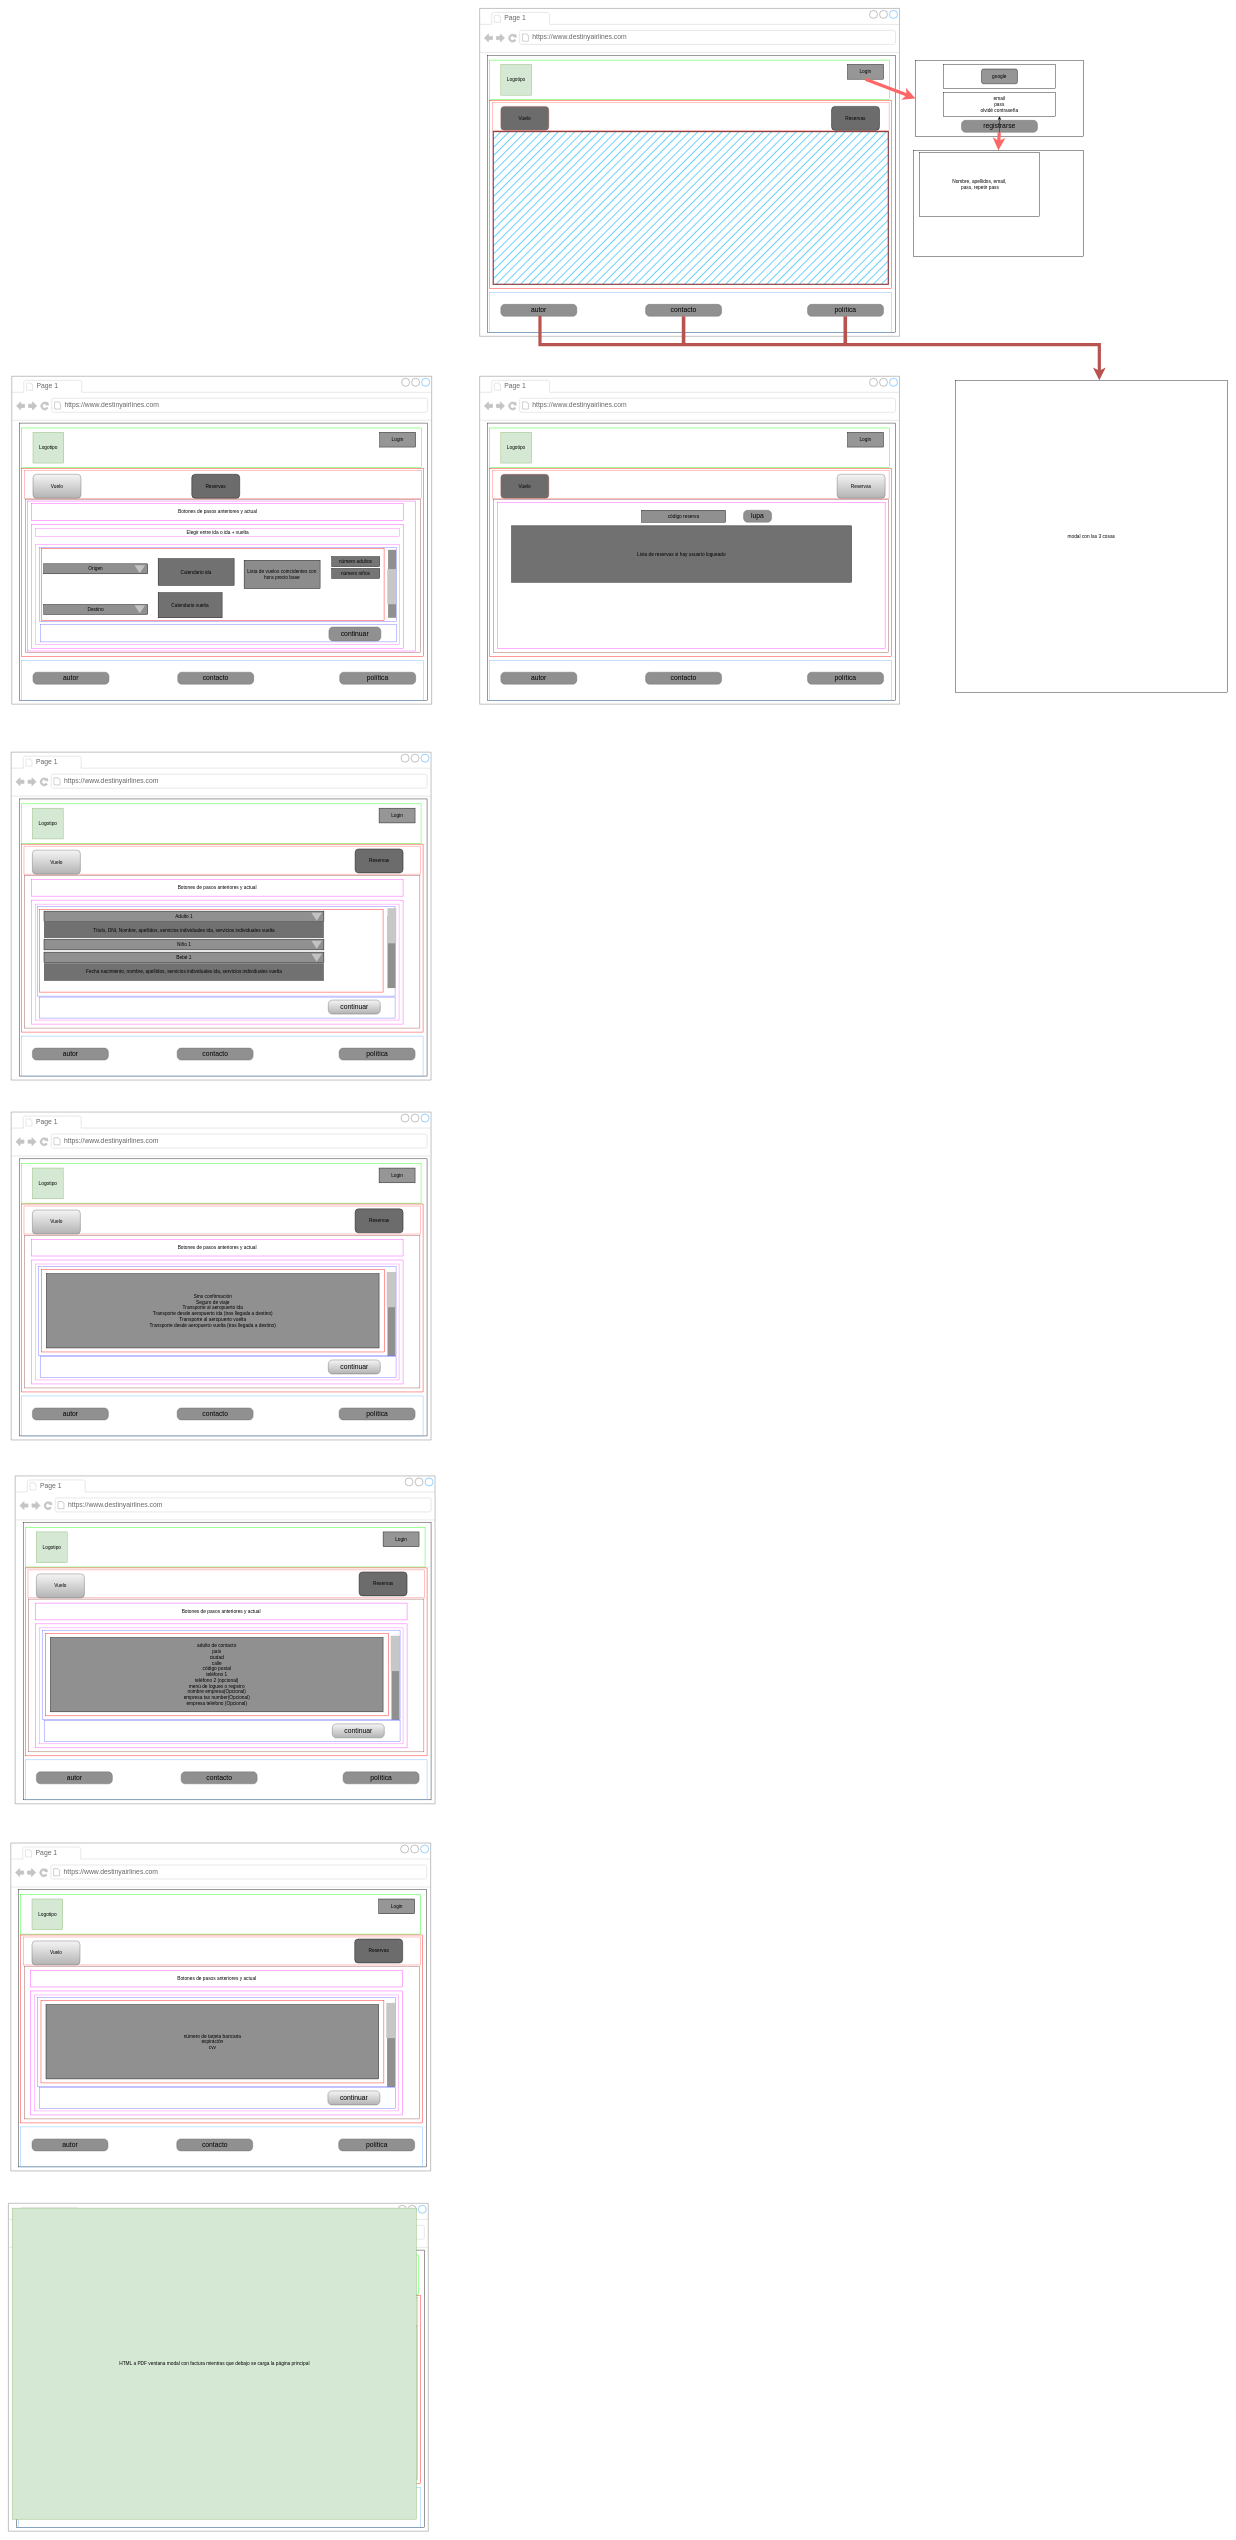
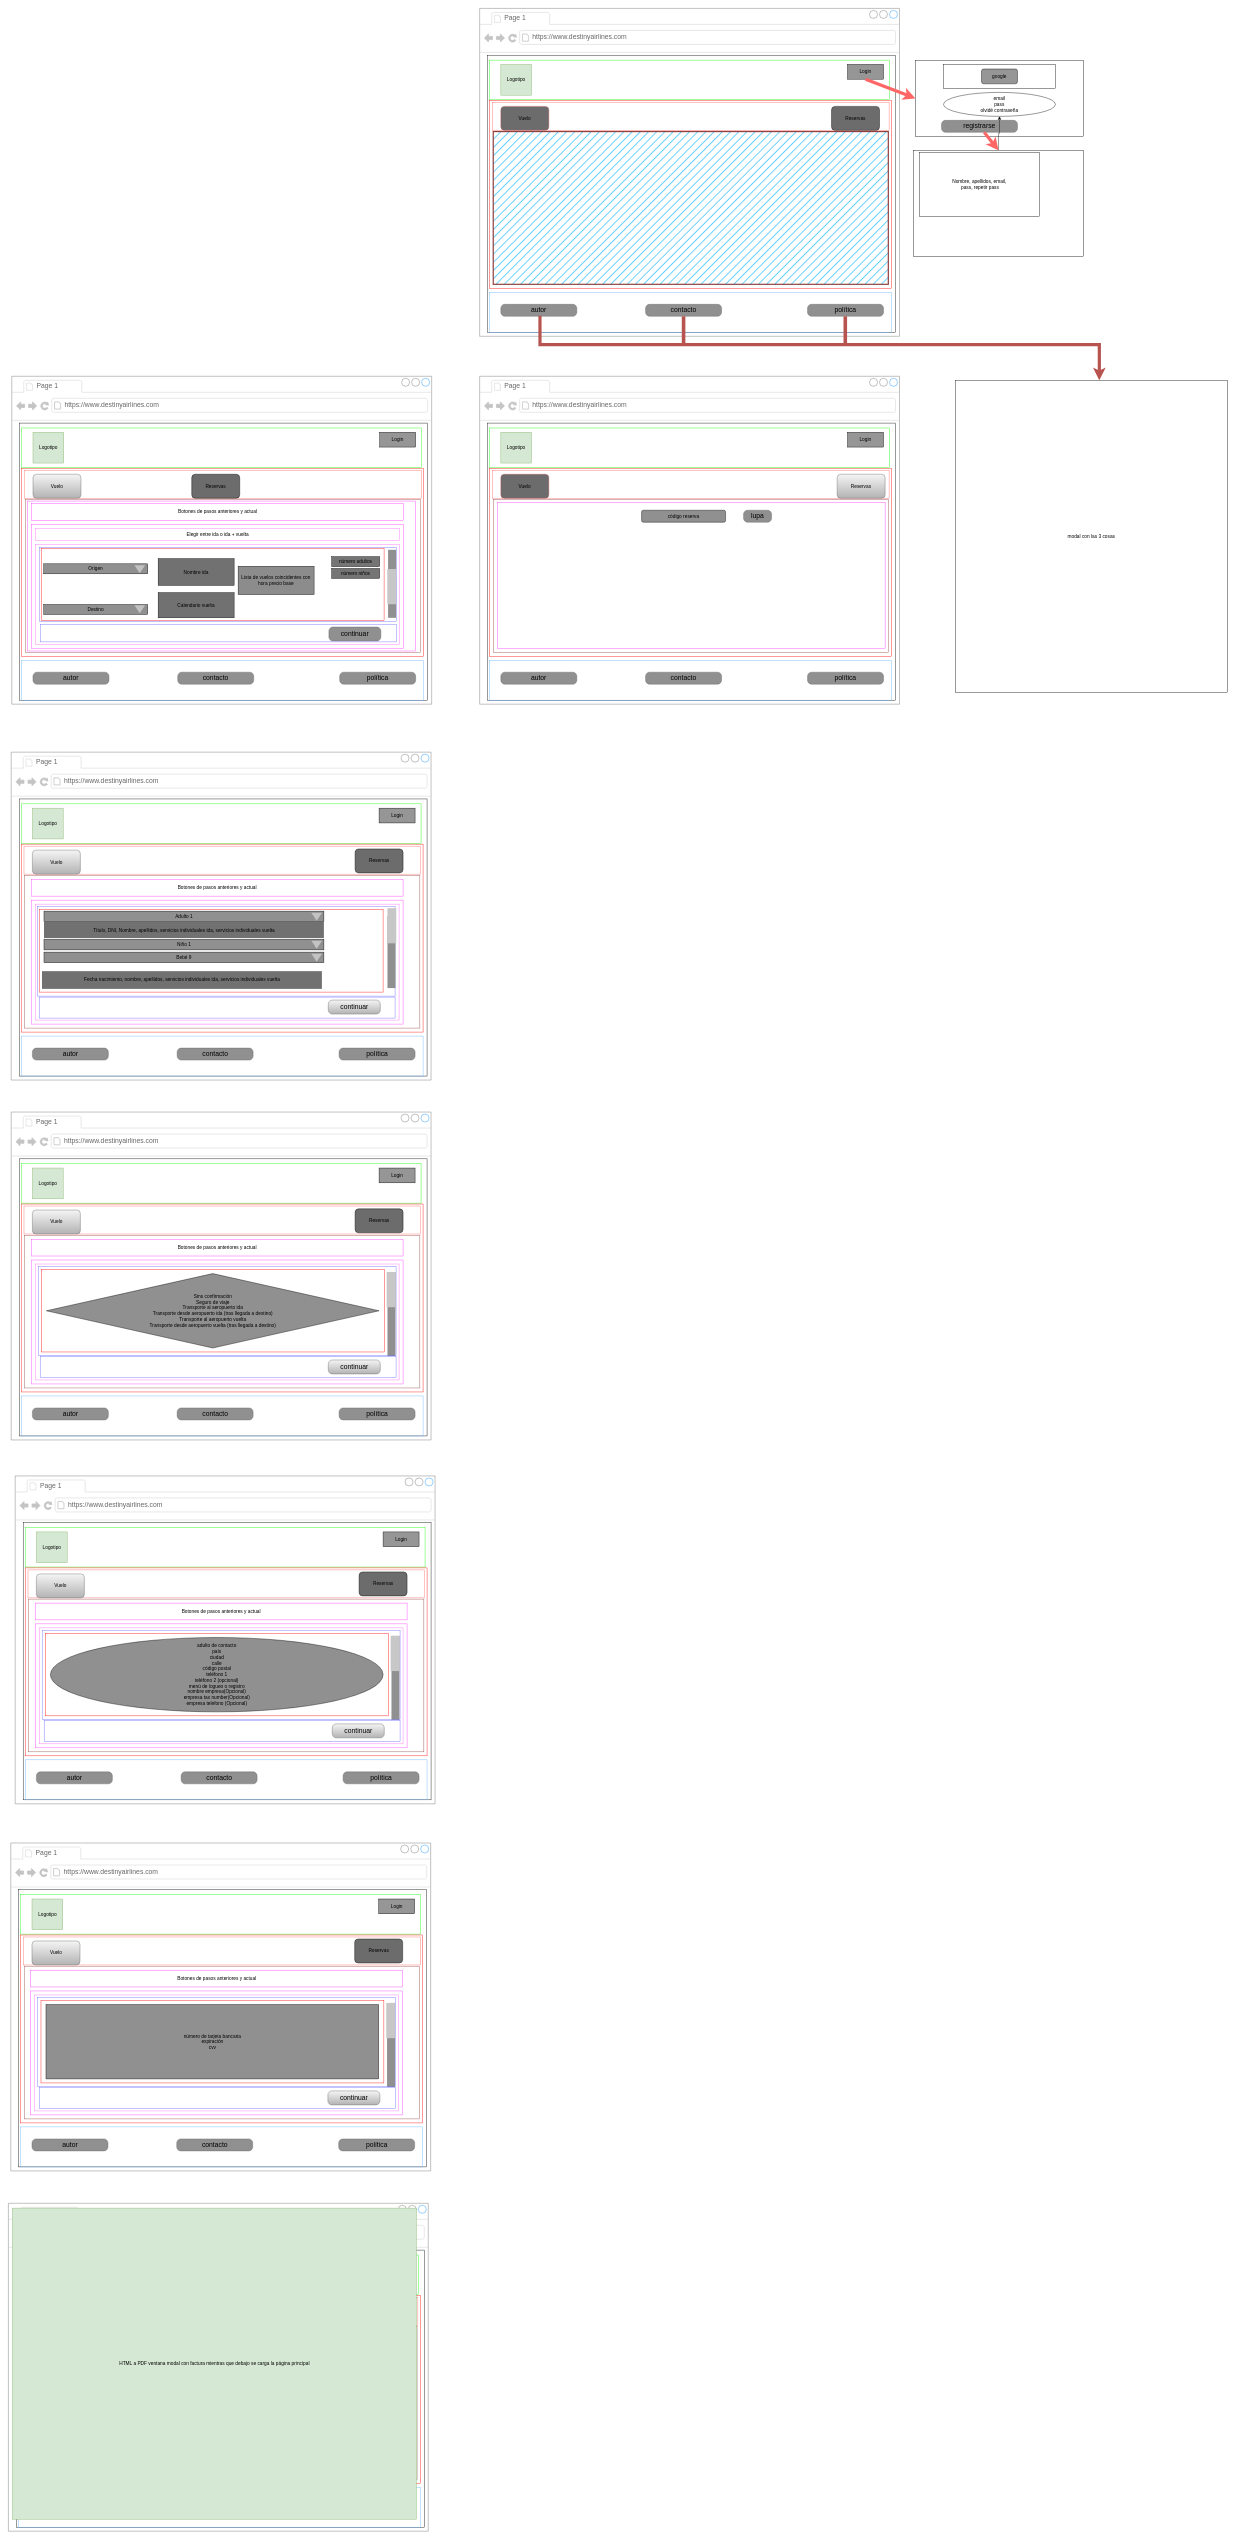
(1000, 104) -> (1000, 104)
(1000, 126) -> (980, 126)
(684, 516) -> (684, 516)
(218, 532) -> (218, 534)
(682, 554) -> none
(196, 572) -> (196, 572)
(282, 574) -> (276, 580)
(190, 605) -> (196, 605)
(184, 957) -> (184, 957)
(184, 972) -> (182, 980)
(213, 1311) -> (213, 1311)
(217, 1675) -> (217, 1675)
